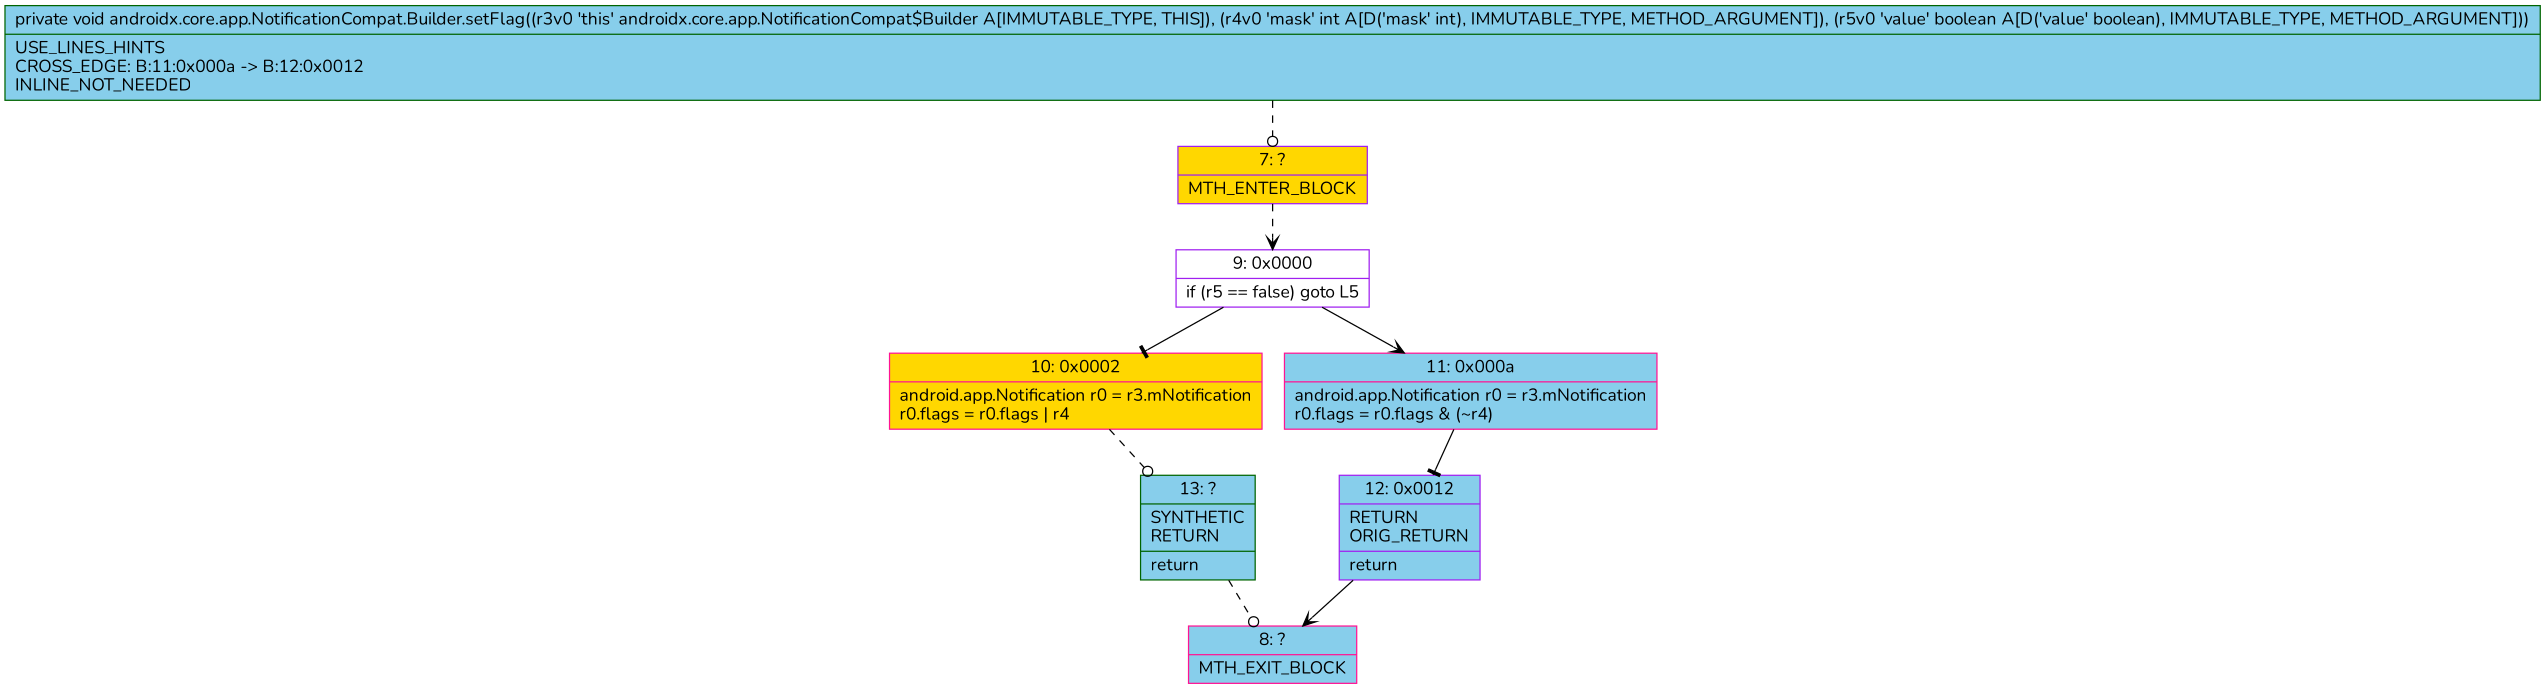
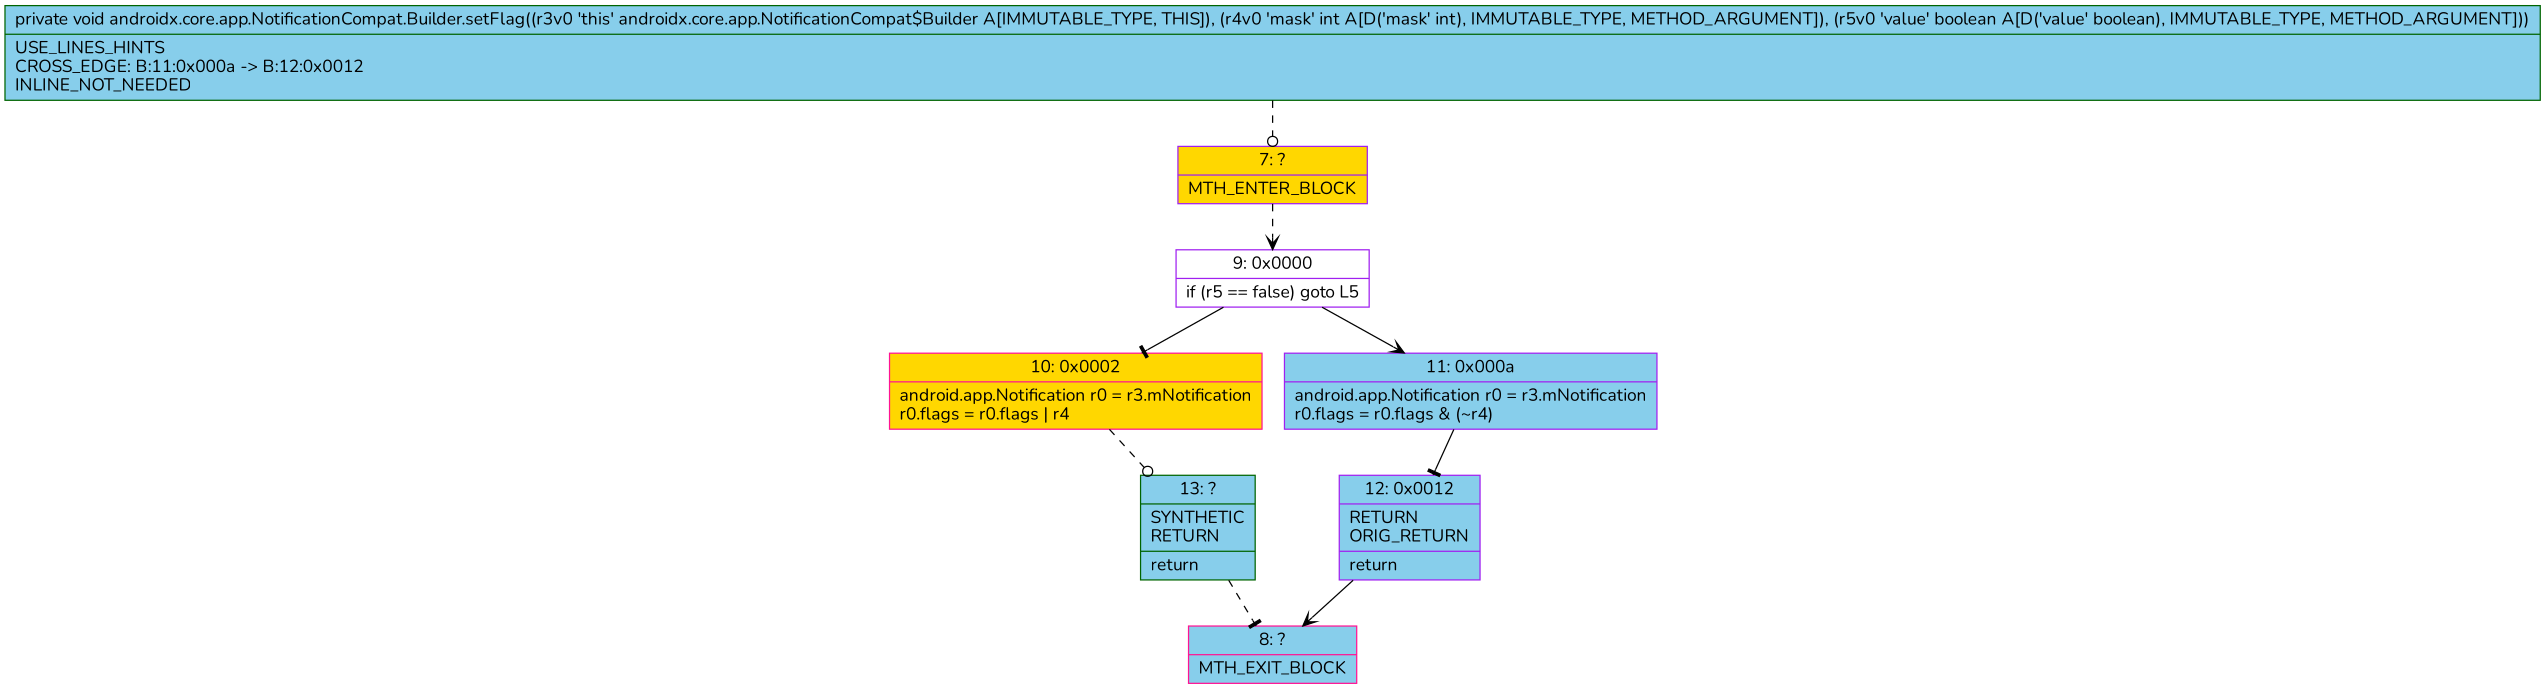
(1471, 391) -> (1471, 391)
(1240, 599) -> (1241, 600)
